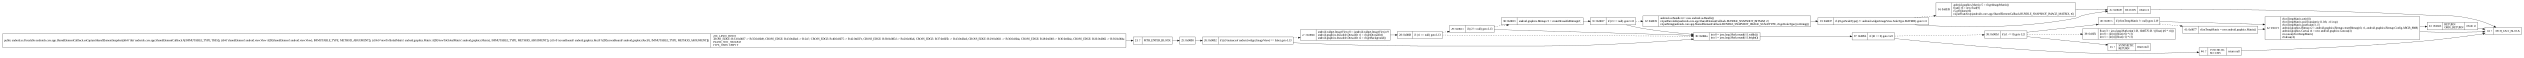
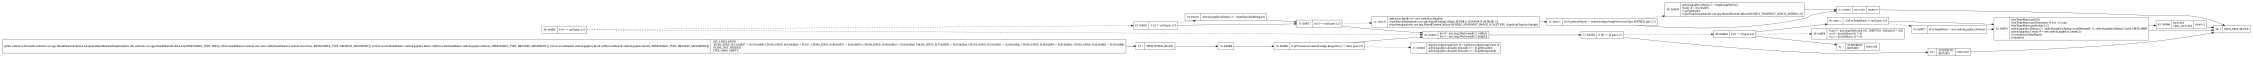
(1593, 32) -> (1236, 25)
(1393, 35) -> none
